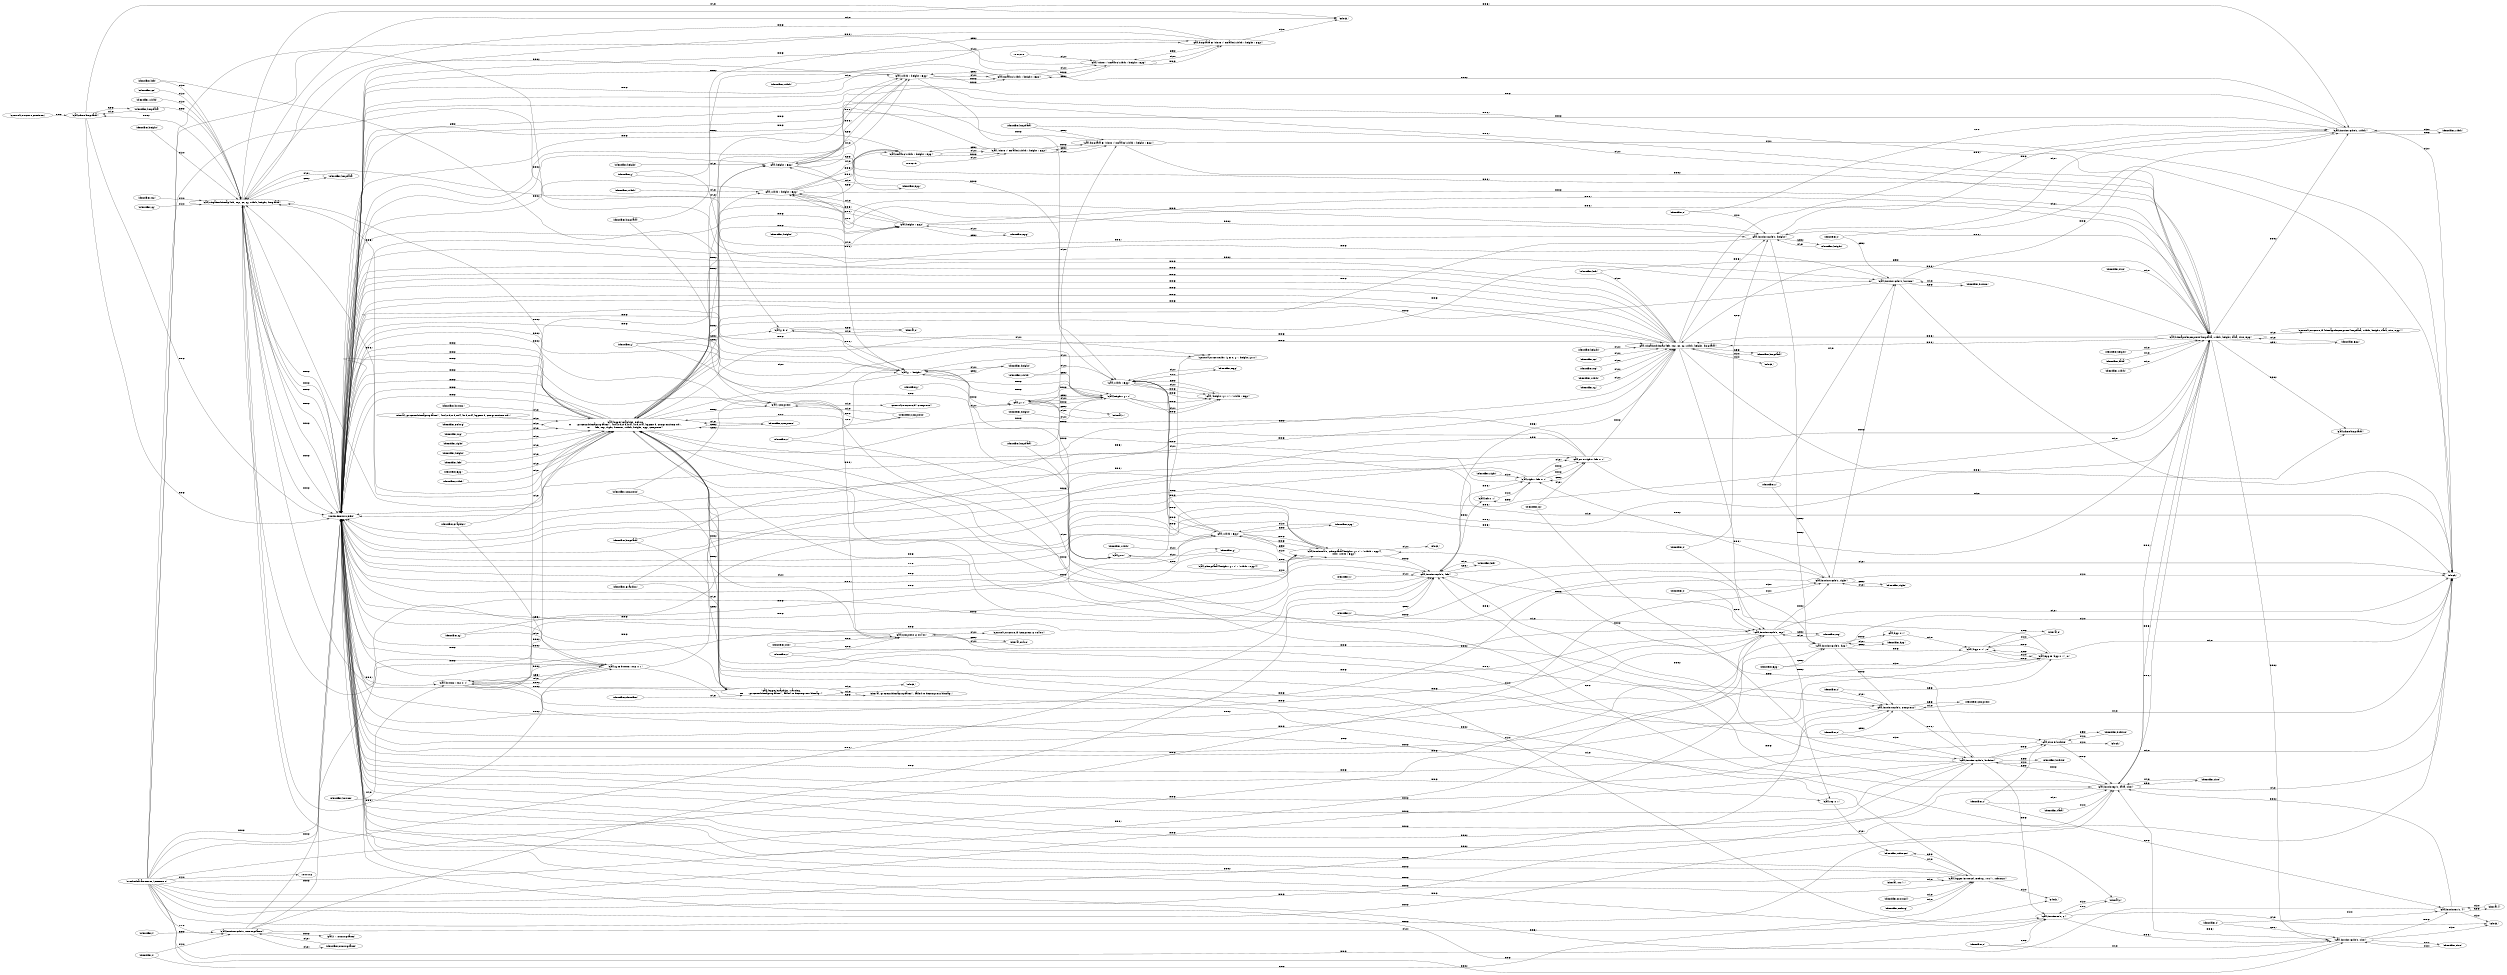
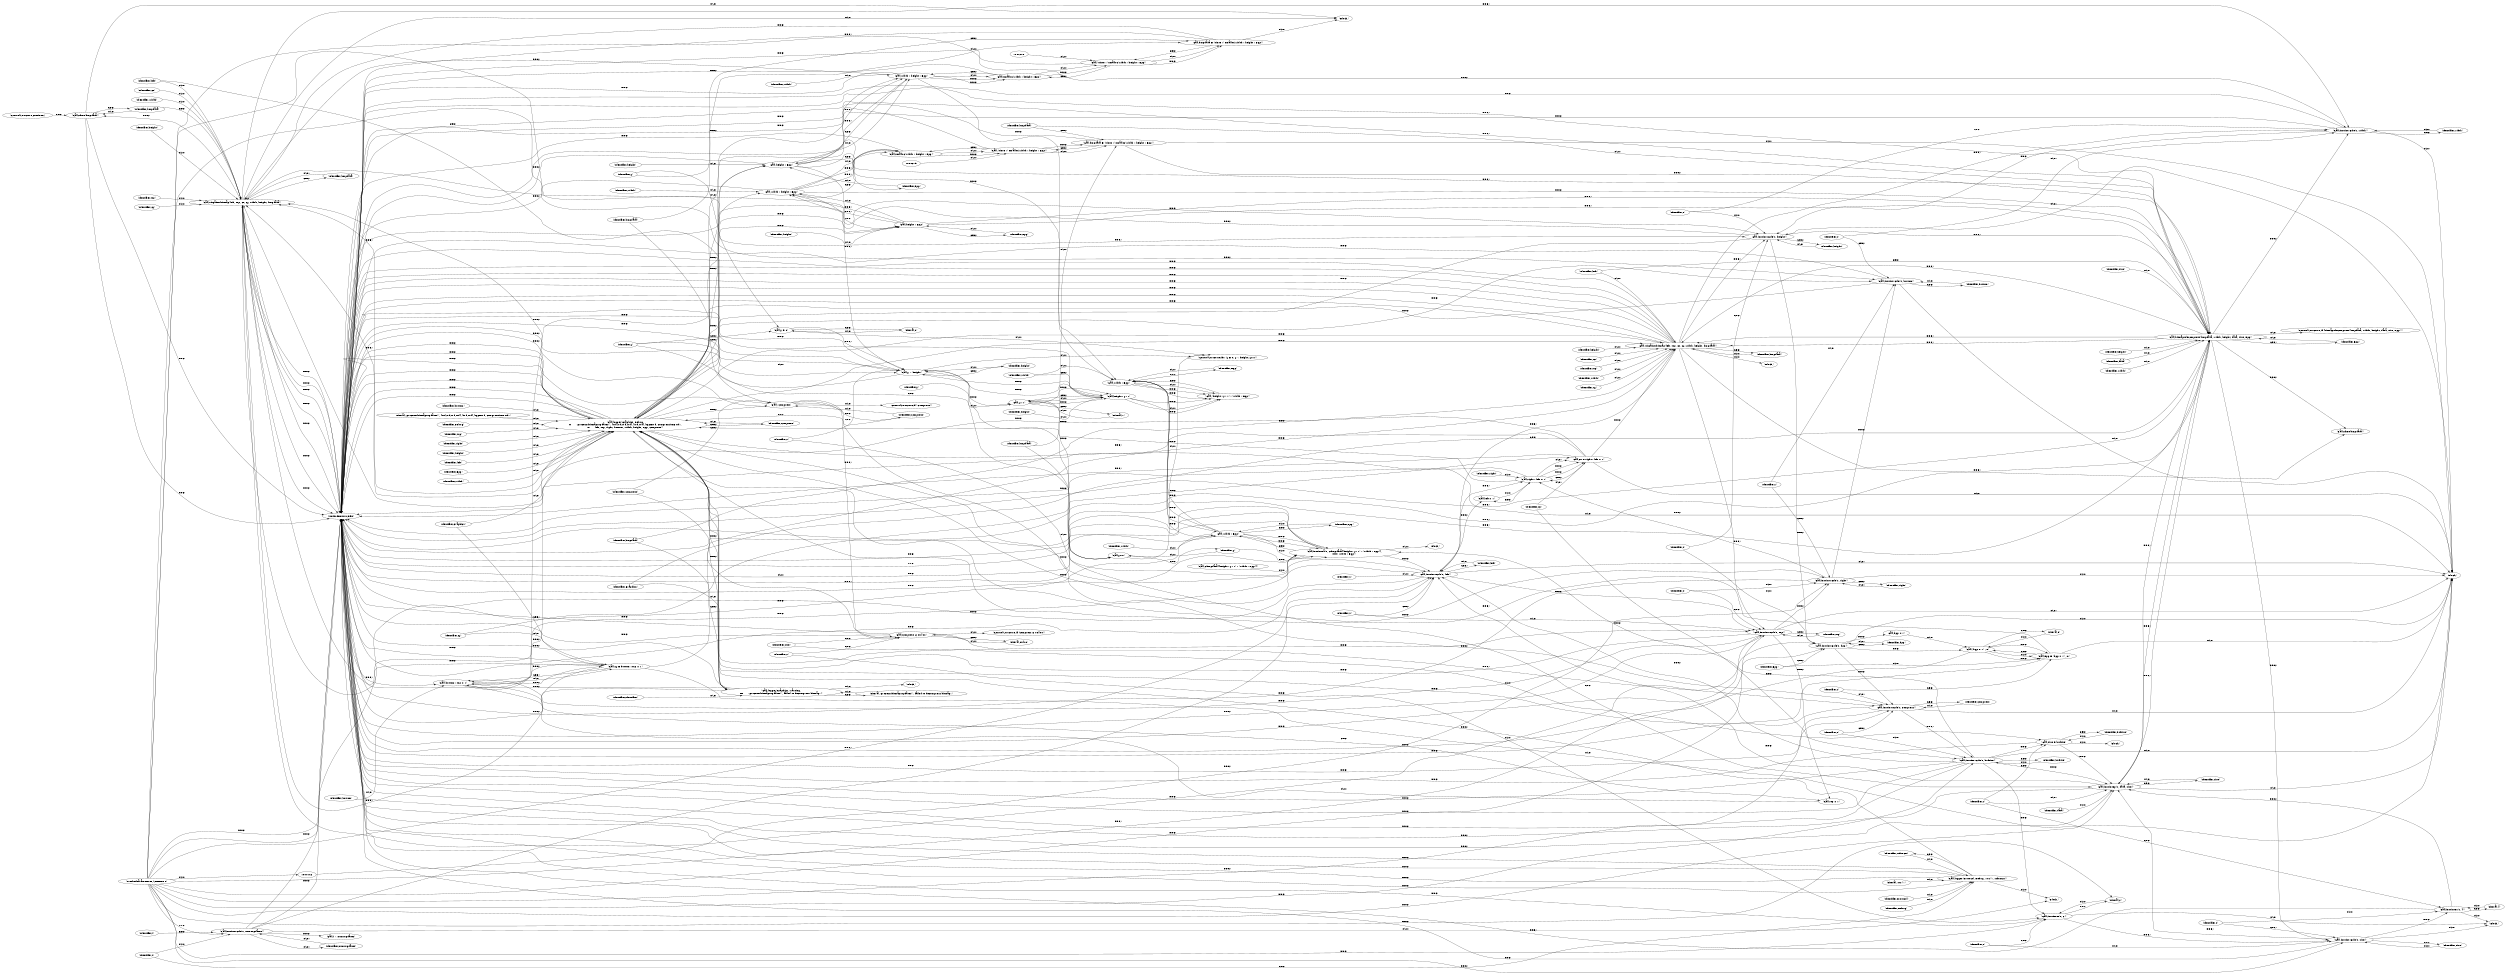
(2115, 192) -> none
(1004, 782) -> (1094, 791)
(1857, 831) -> (1144, 749)
